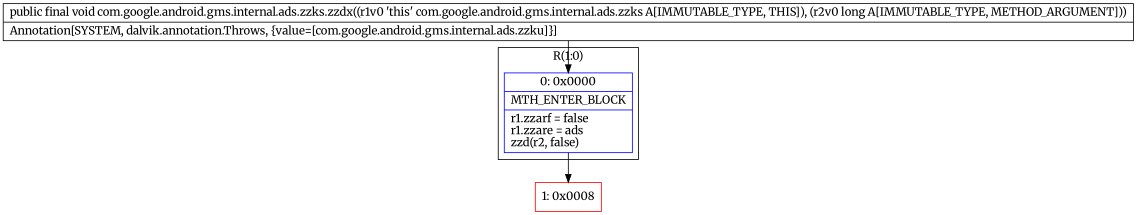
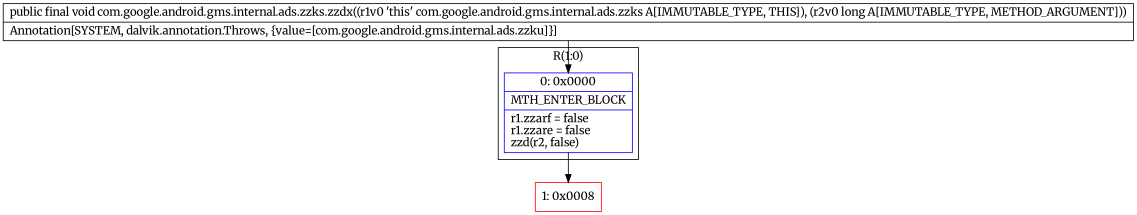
(547, 131) -> (551, 131)
